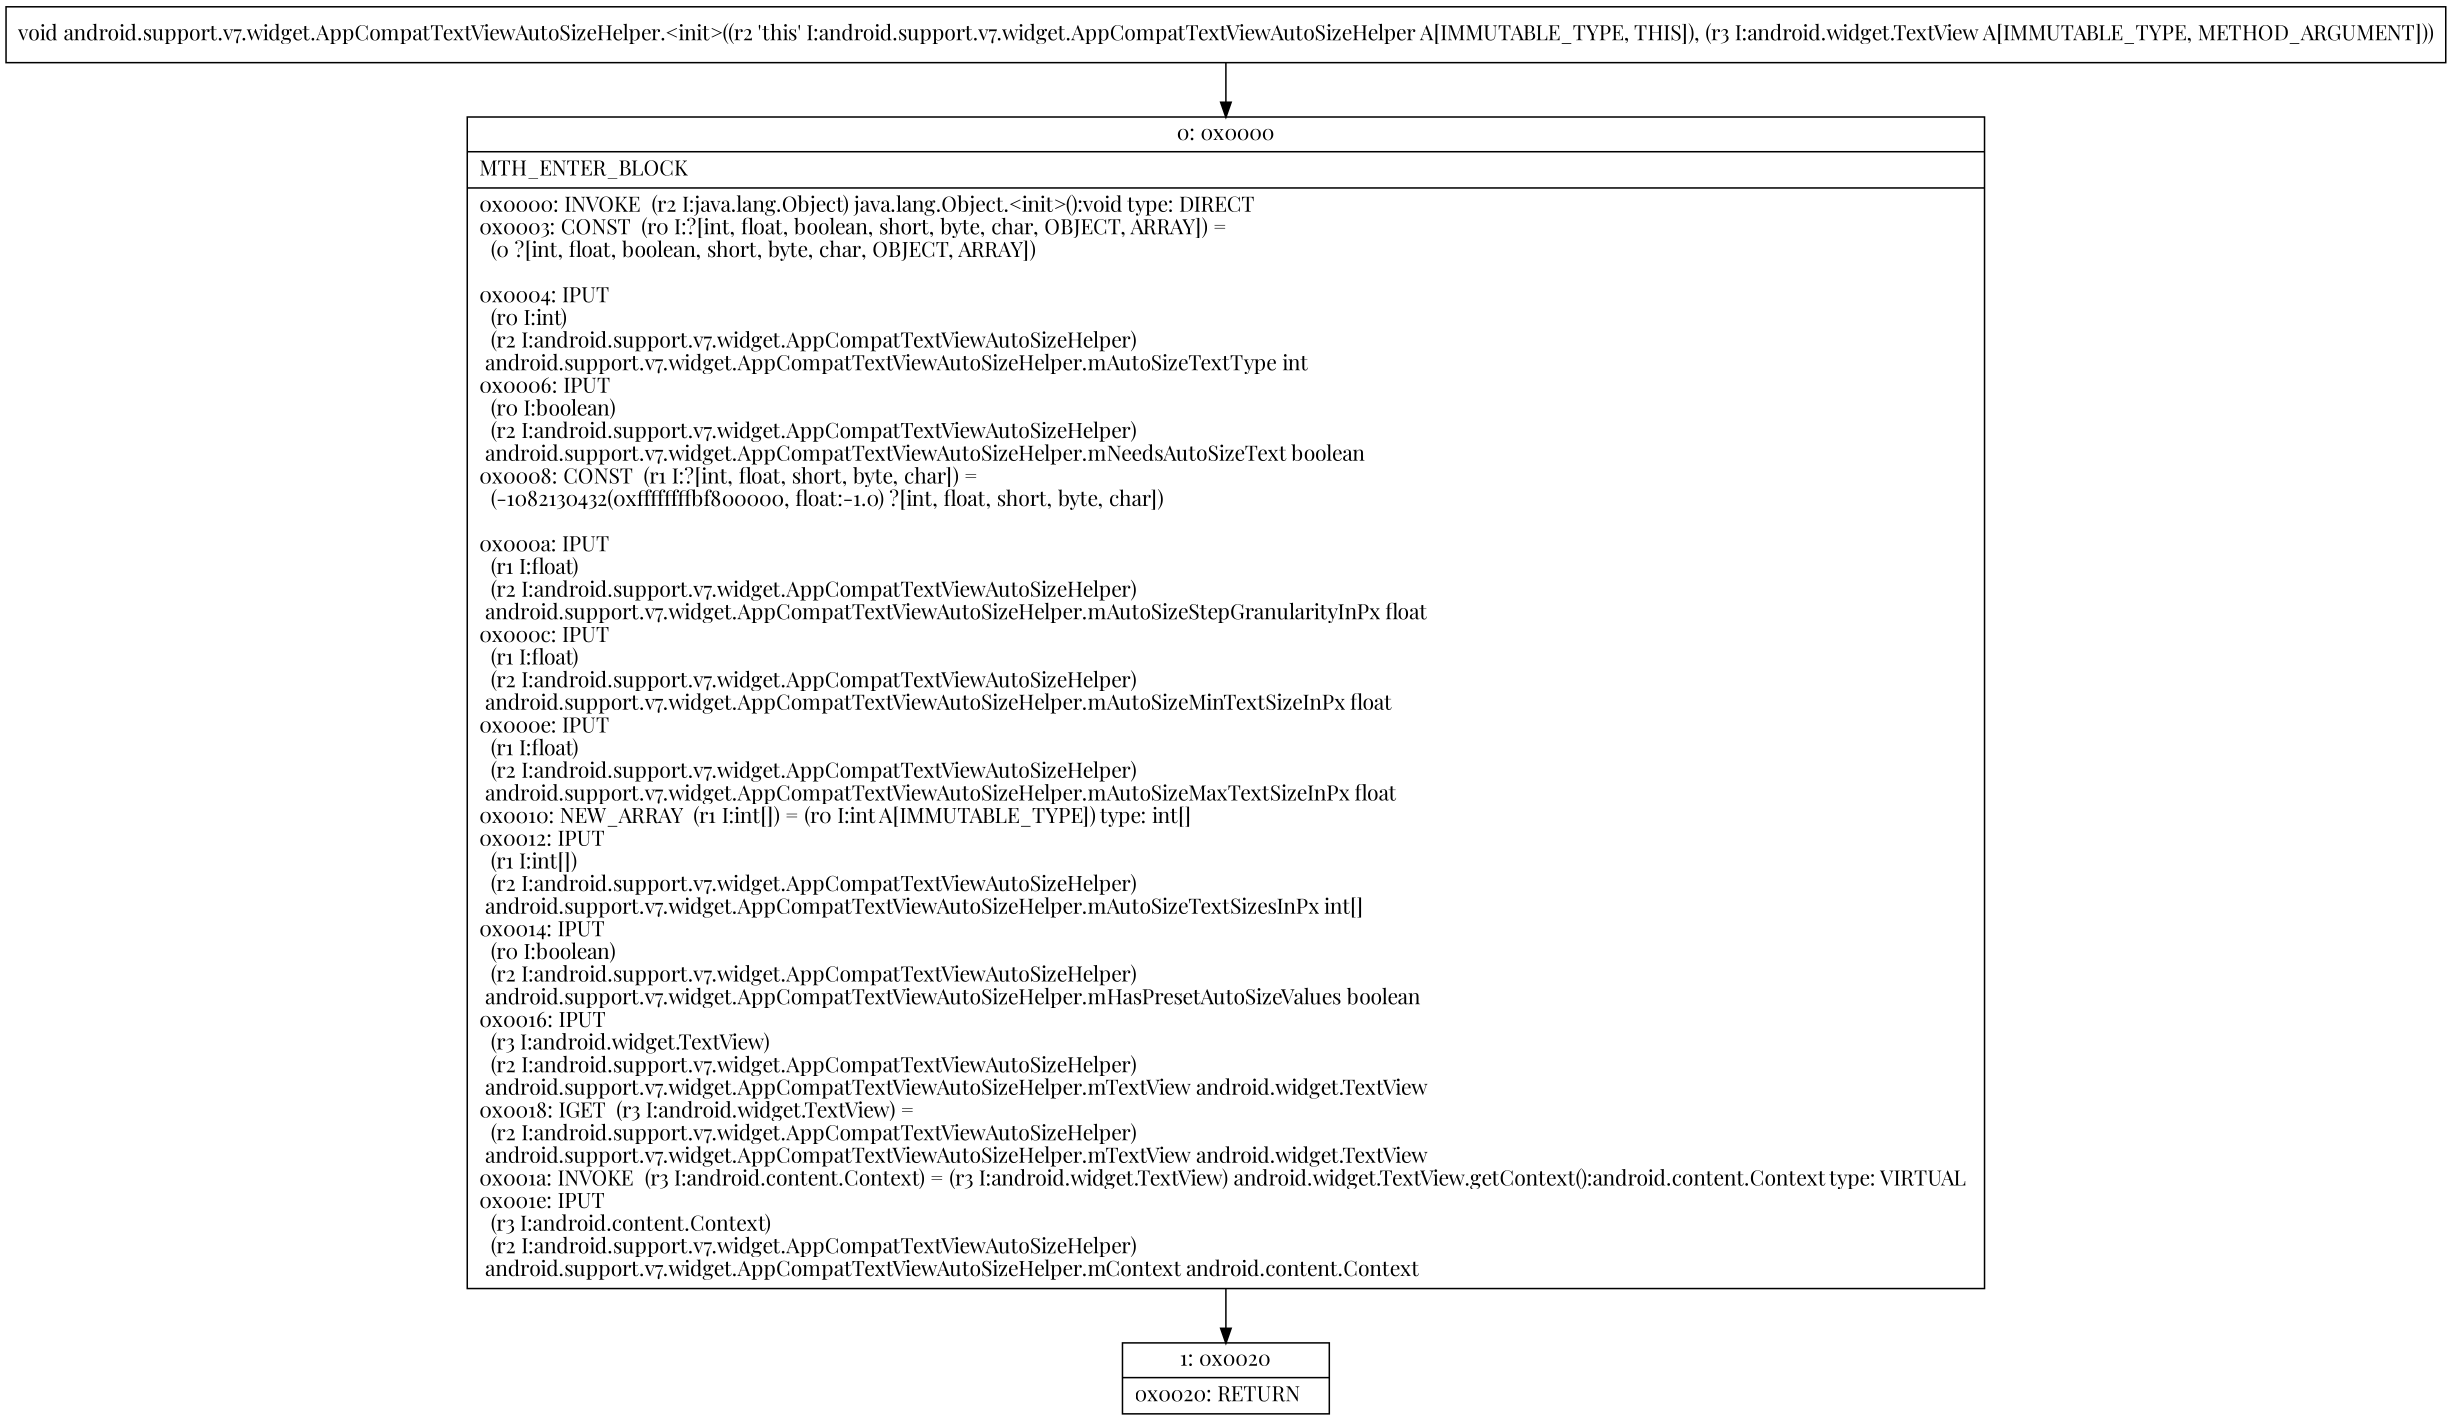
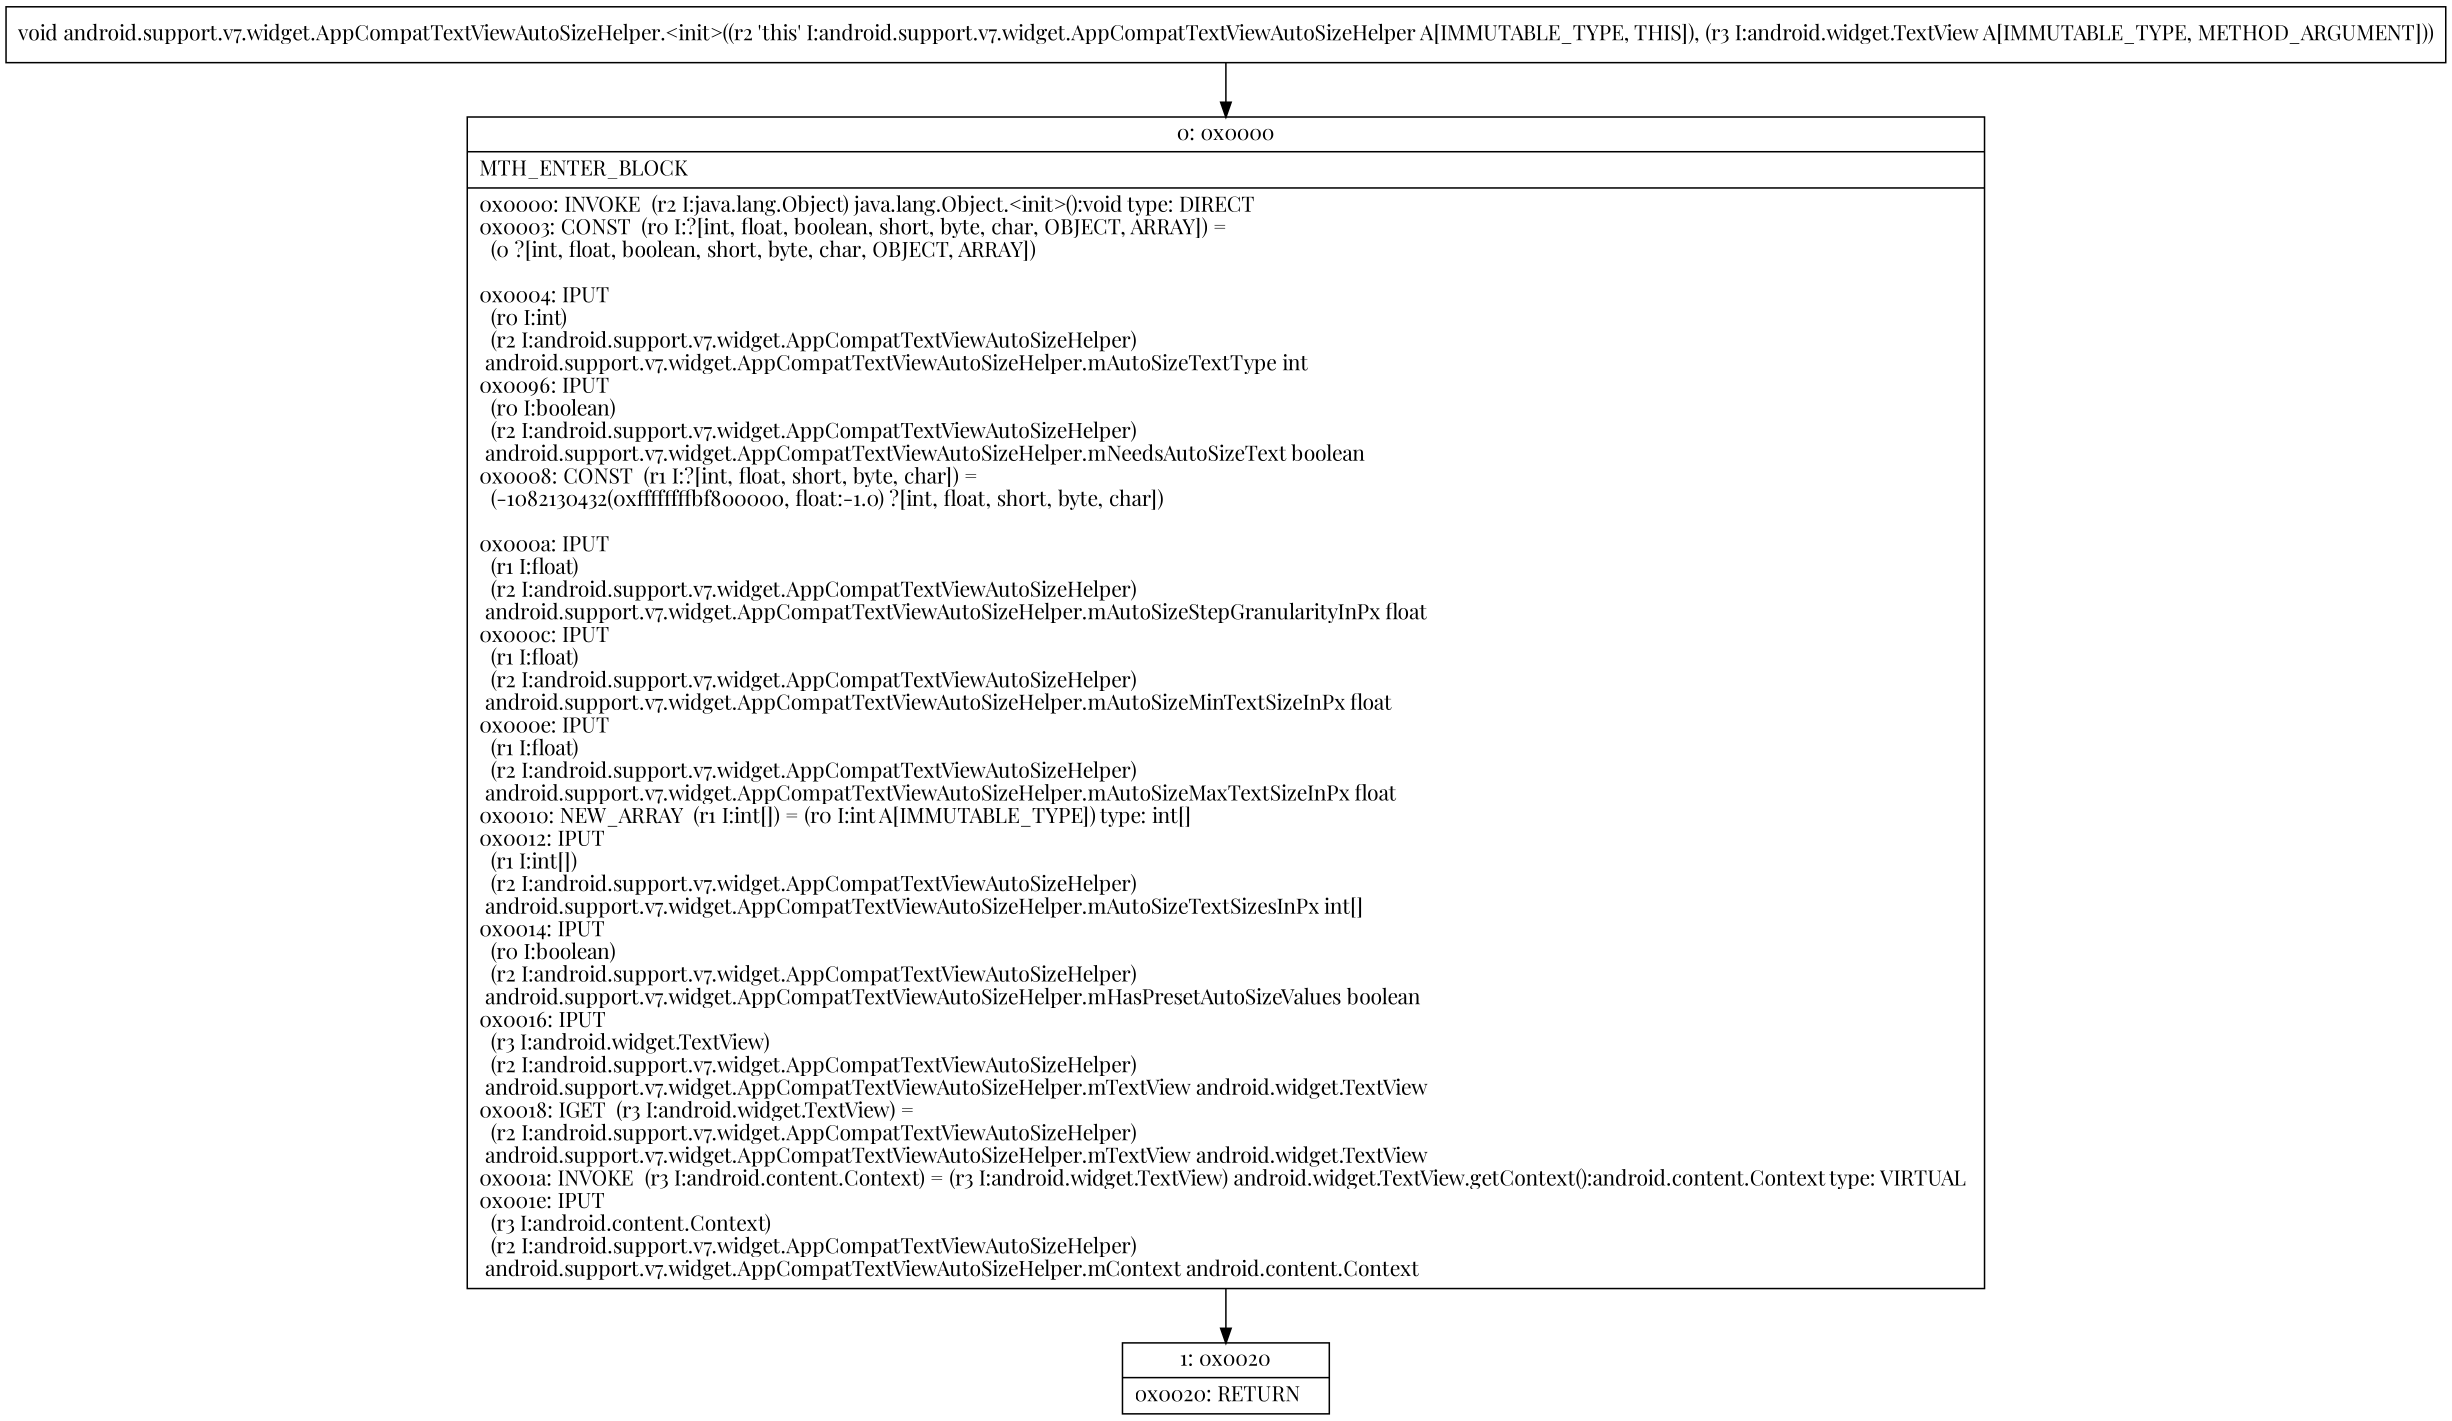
(550, 386) -> (550, 386)
